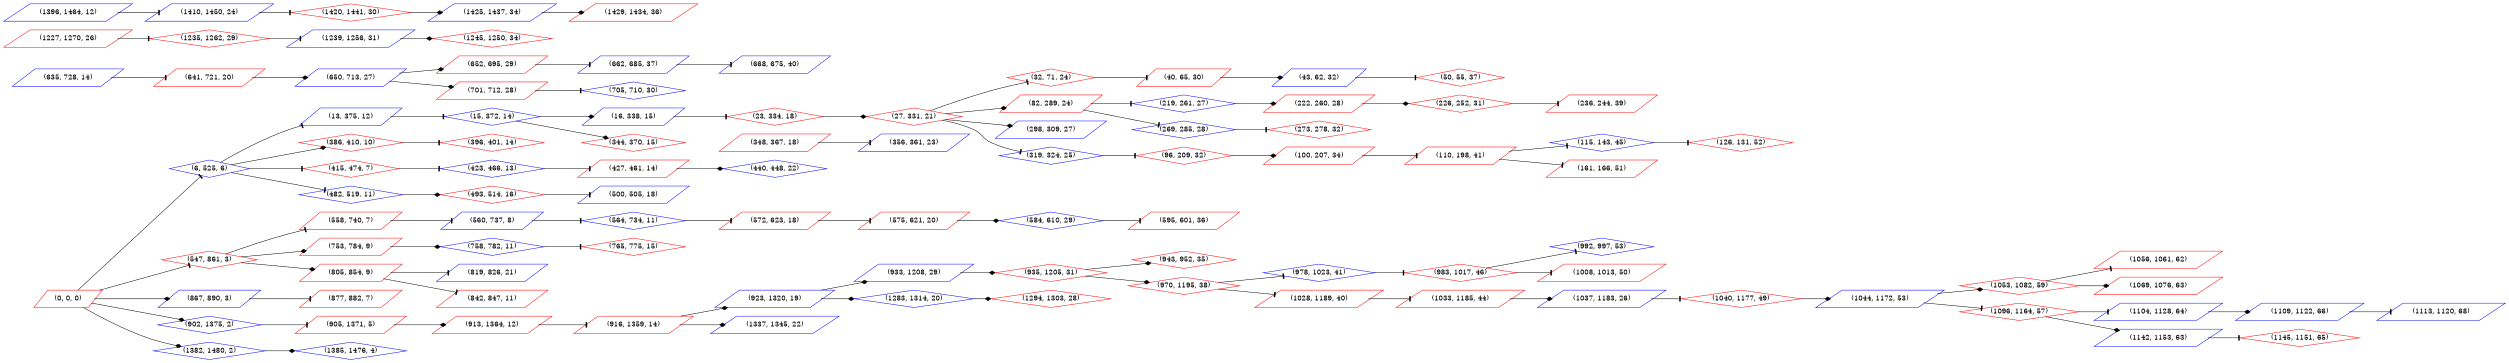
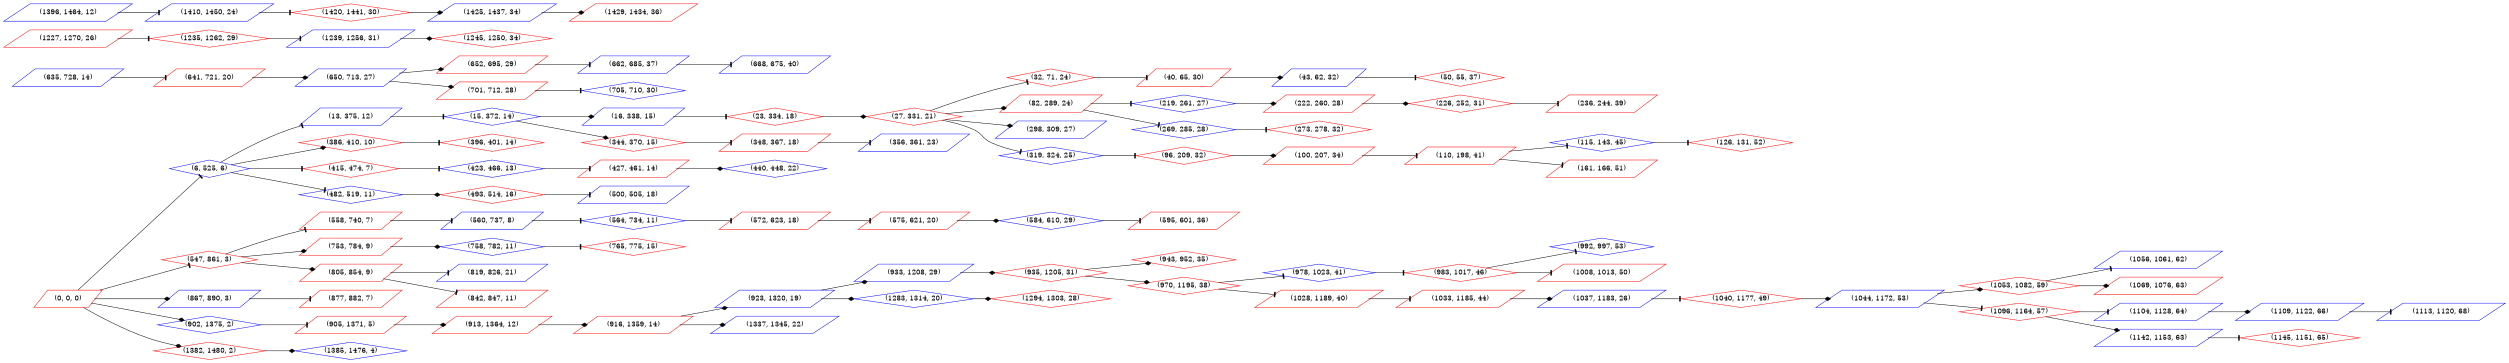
none -> (708, 143)
(2158, 260) -> (2158, 260)
(562, 325) -> (562, 325)
(209, 351) -> (209, 351)
